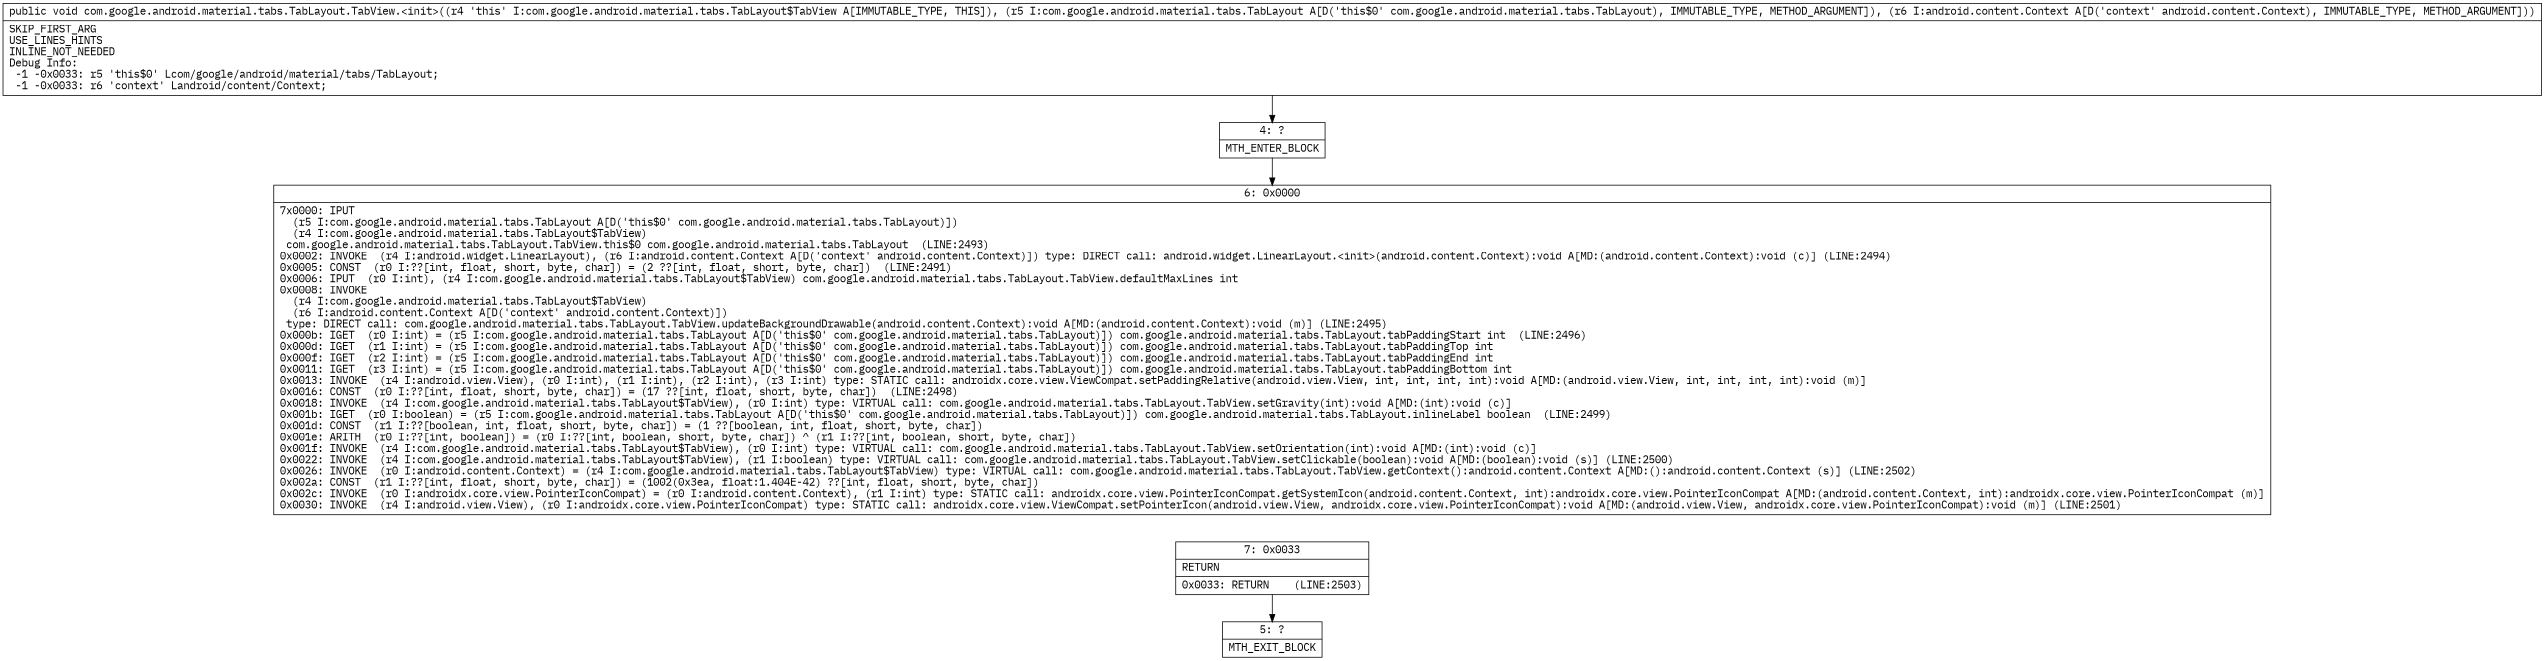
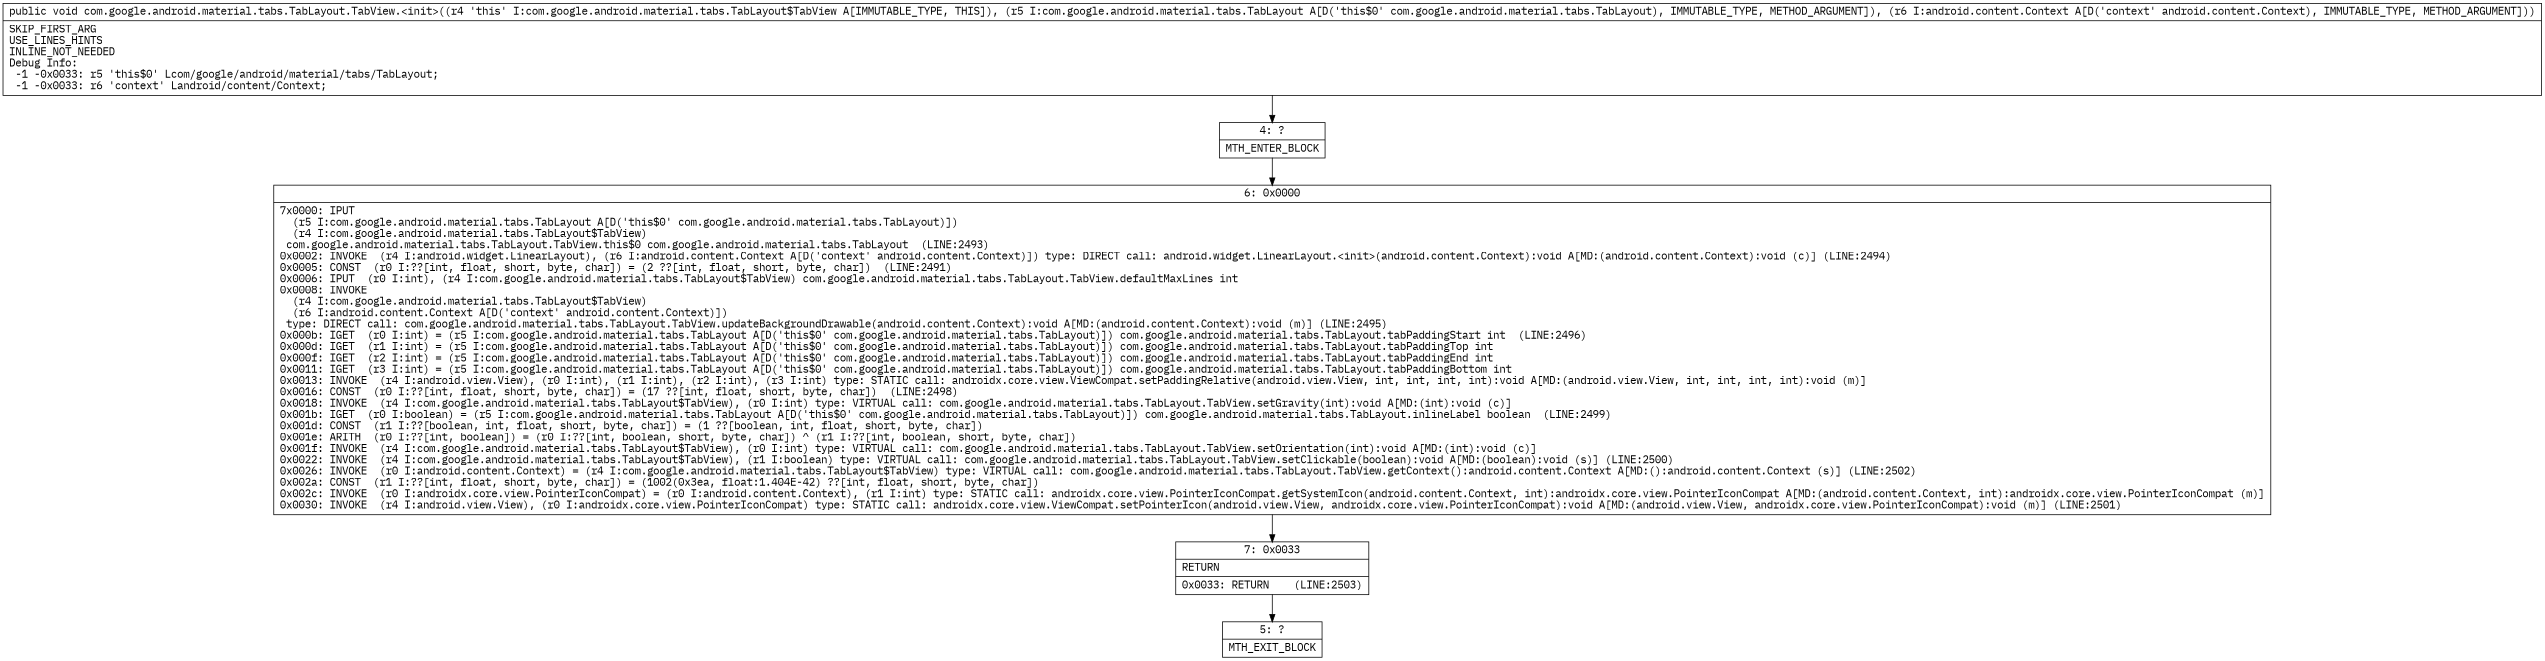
none -> (1272, 525)
